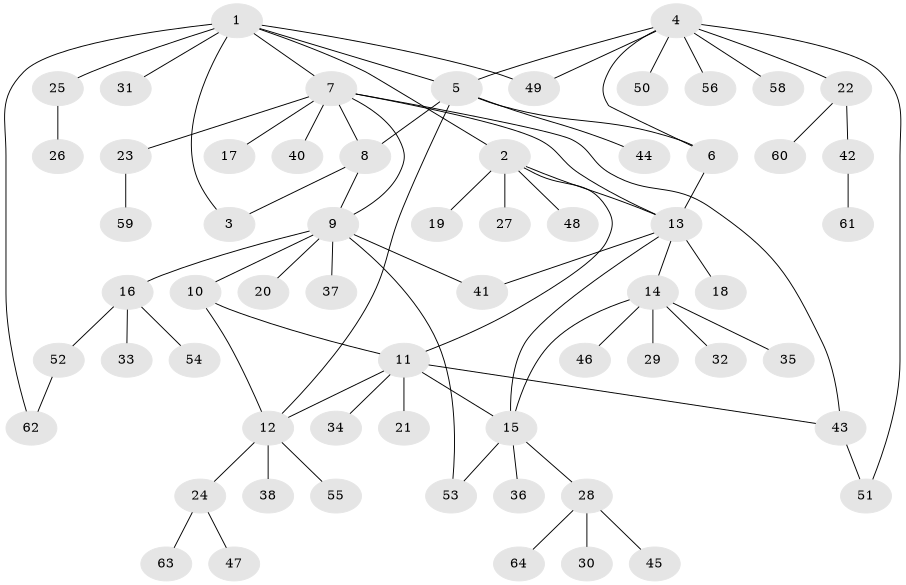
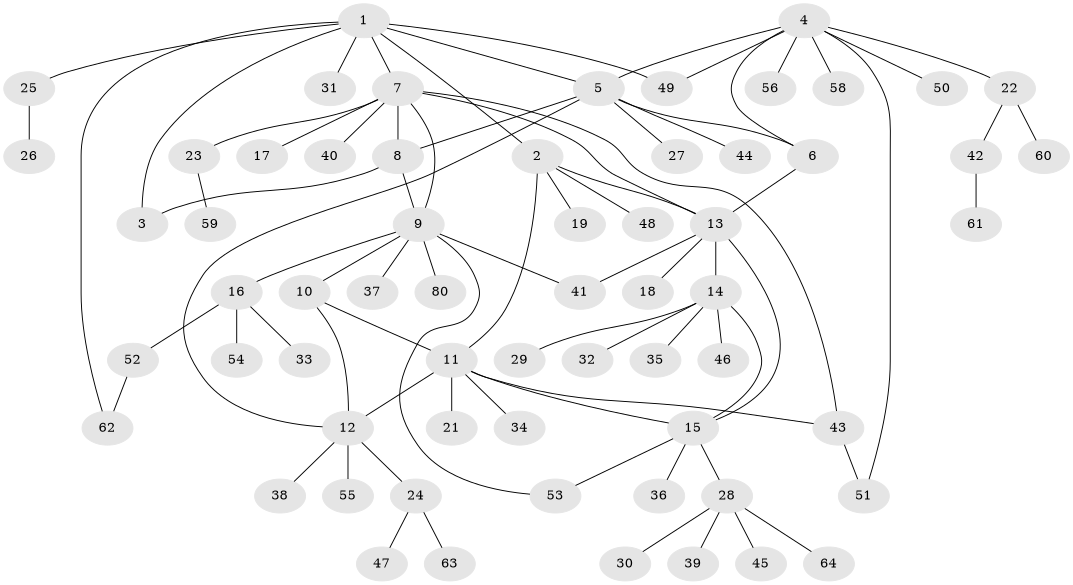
(505, 191) -> (638, 123)
(263, 292) -> (440, 292)
none -> (693, 564)
